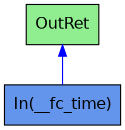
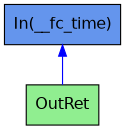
(63, 70) -> (63, 70)
